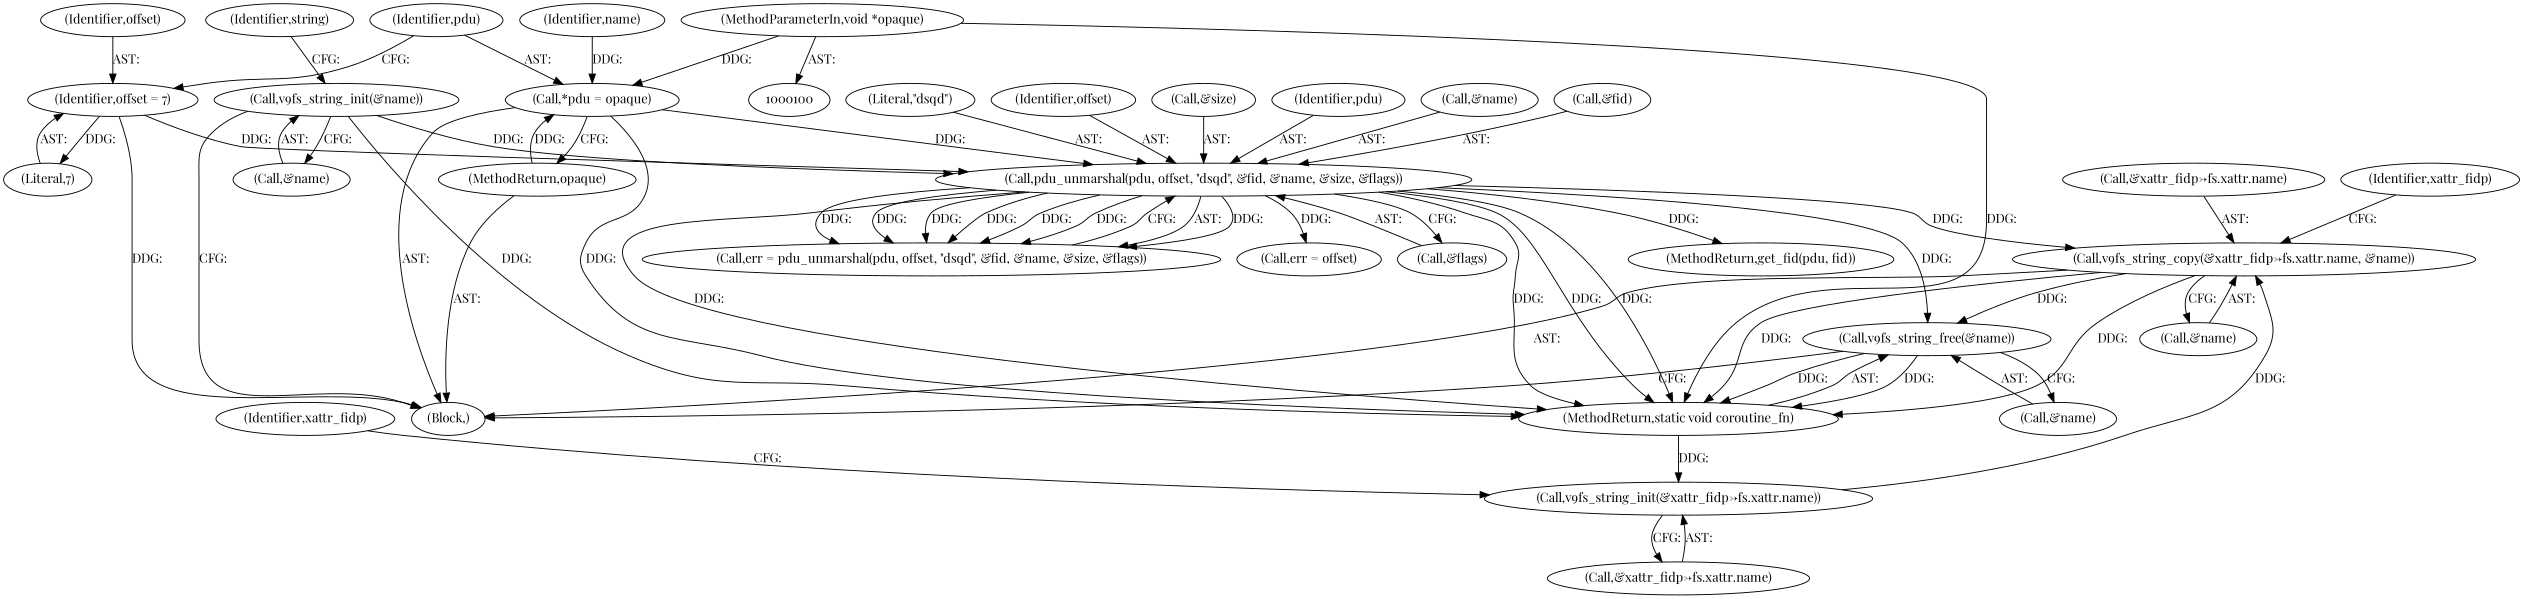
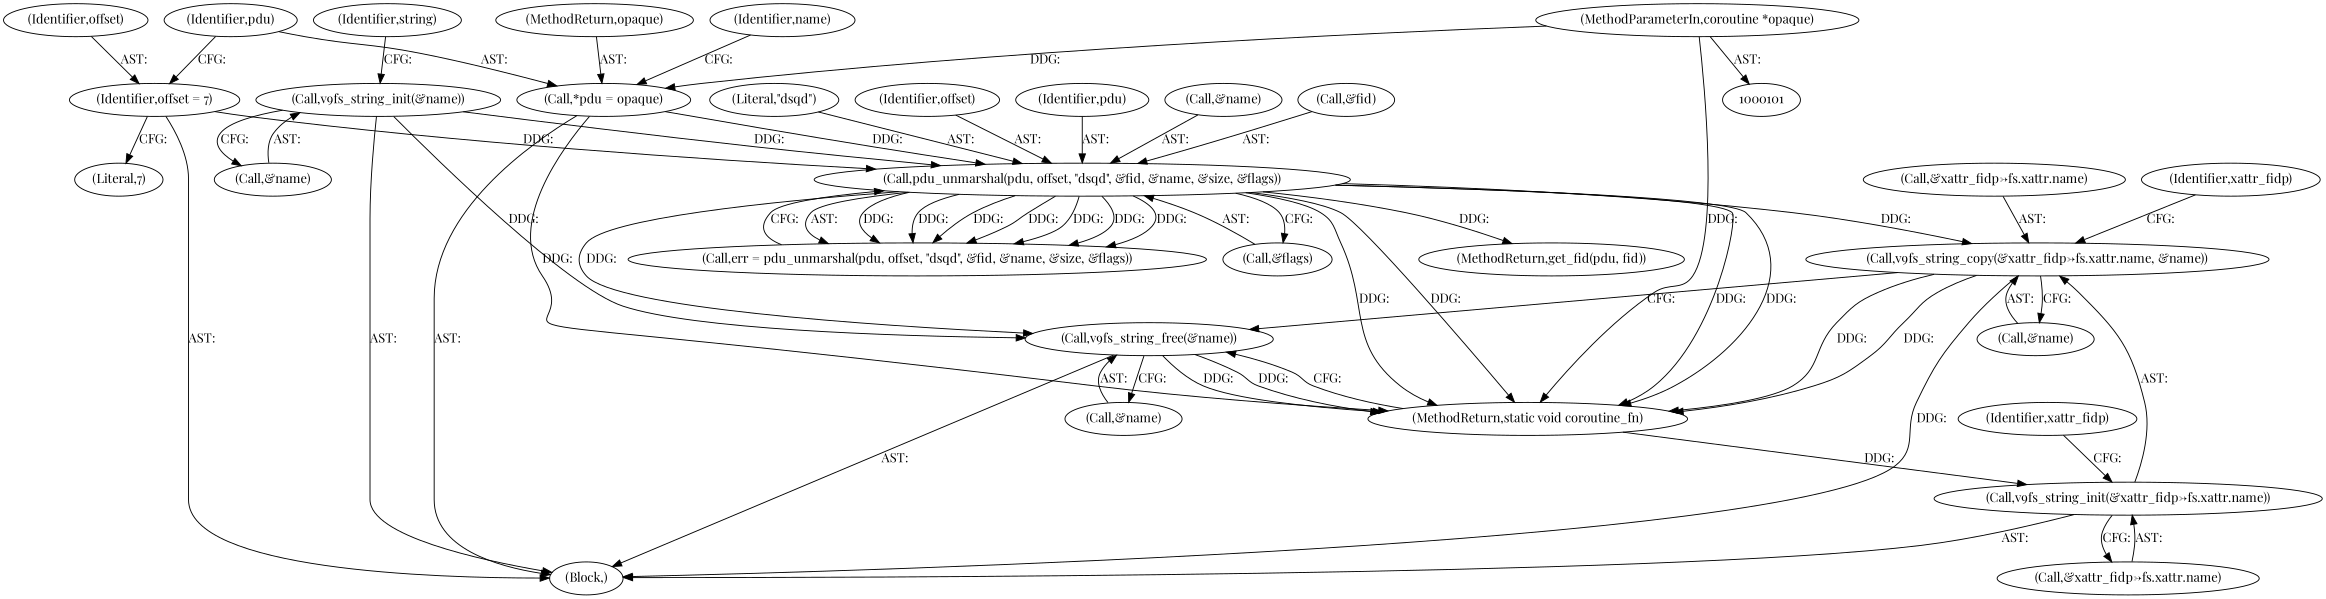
(822, 20) -> (1697, 20)
(609, 60) -> (721, 60)
(789, 100) -> (1761, 100)
(1204, 100) -> none
(38, 138) -> none
(577, 138) -> none
(102, 140) -> (155, 140)
(551, 140) -> (616, 60)
(149, 259) -> (204, 339)
(215, 259) -> (386, 339)
(1309, 259) -> none
(455, 285) -> (1355, 571)
(2054, 299) -> (1663, 299)
(1549, 339) -> (1933, 419)
(1674, 379) -> (897, 459)
(1867, 379) -> (1329, 379)
(2272, 379) -> (2157, 379)
(851, 386) -> (670, 317)
